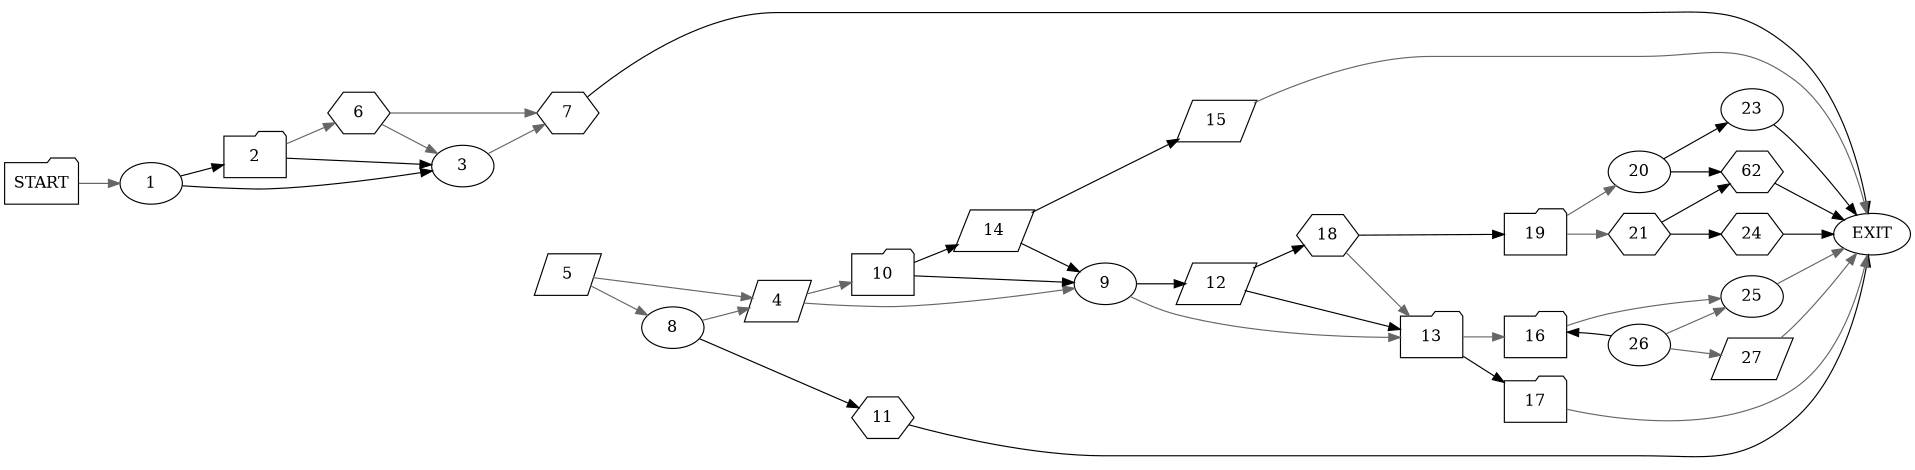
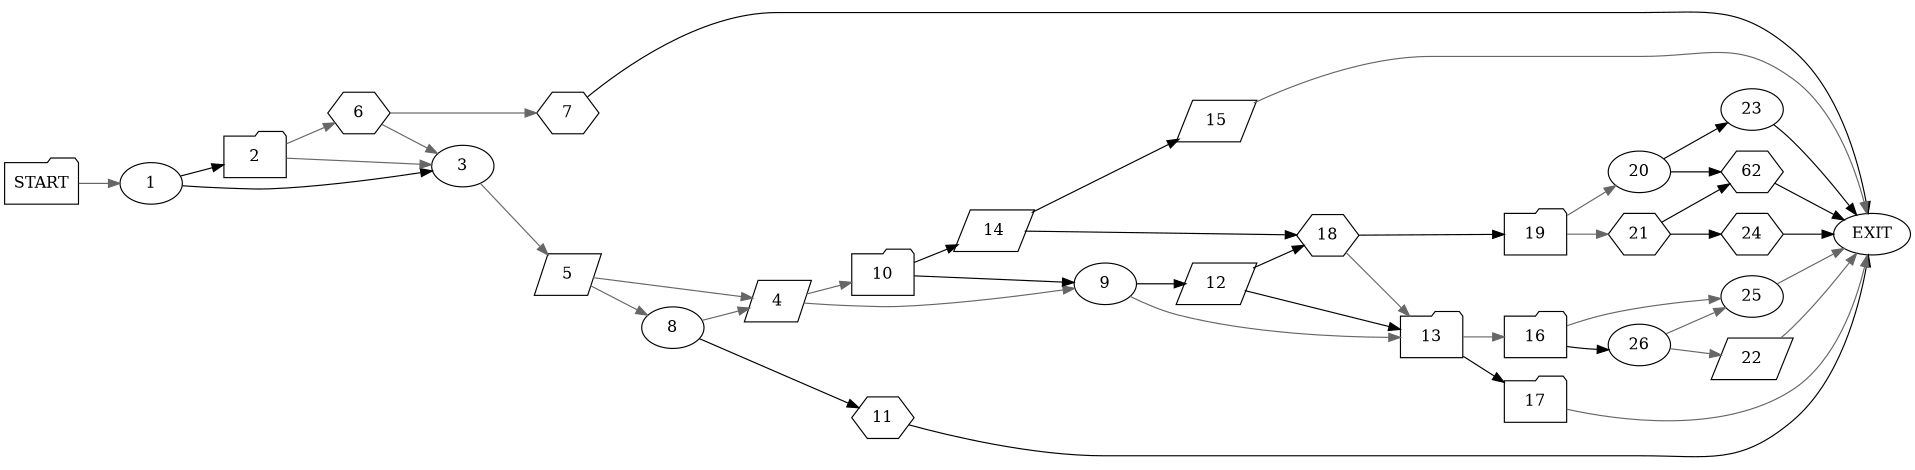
(511, 142) -> (510, 215)
(353, 161) -> (353, 161)
(1045, 255) -> (1155, 233)
(1595, 334) -> (1582, 348)
(1752, 359) -> (1752, 359)
